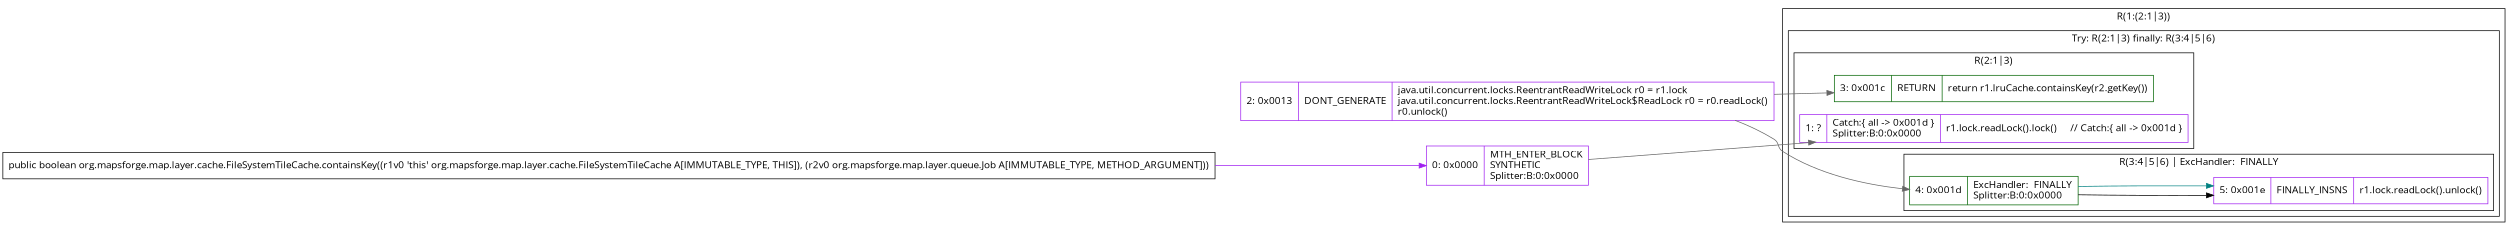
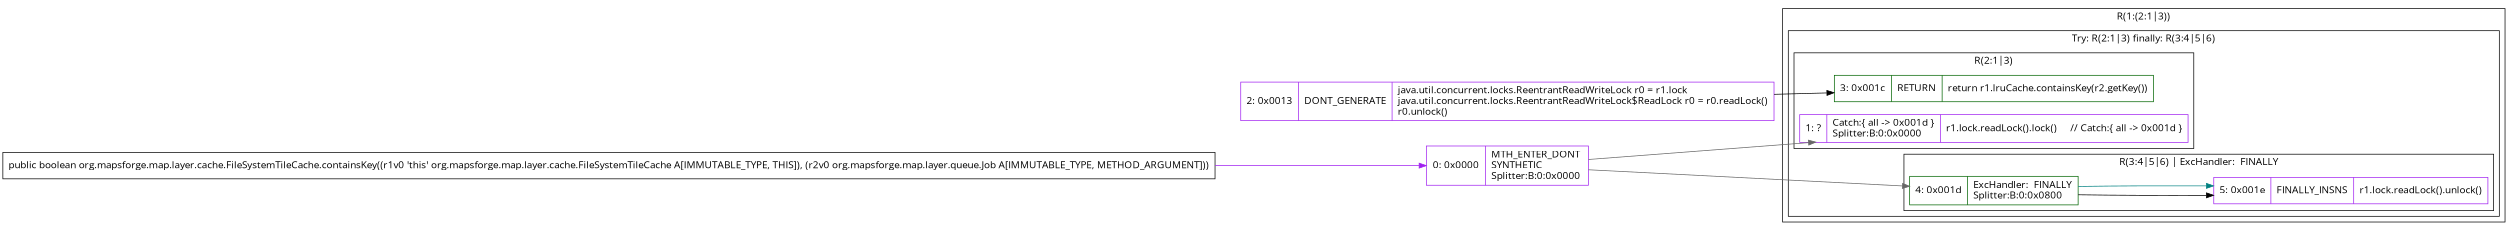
(1800, 94) -> (1800, 94)
(1536, 155) -> (1536, 155)
(1813, 167) -> (1745, 178)
(2018, 196) -> (2018, 196)
